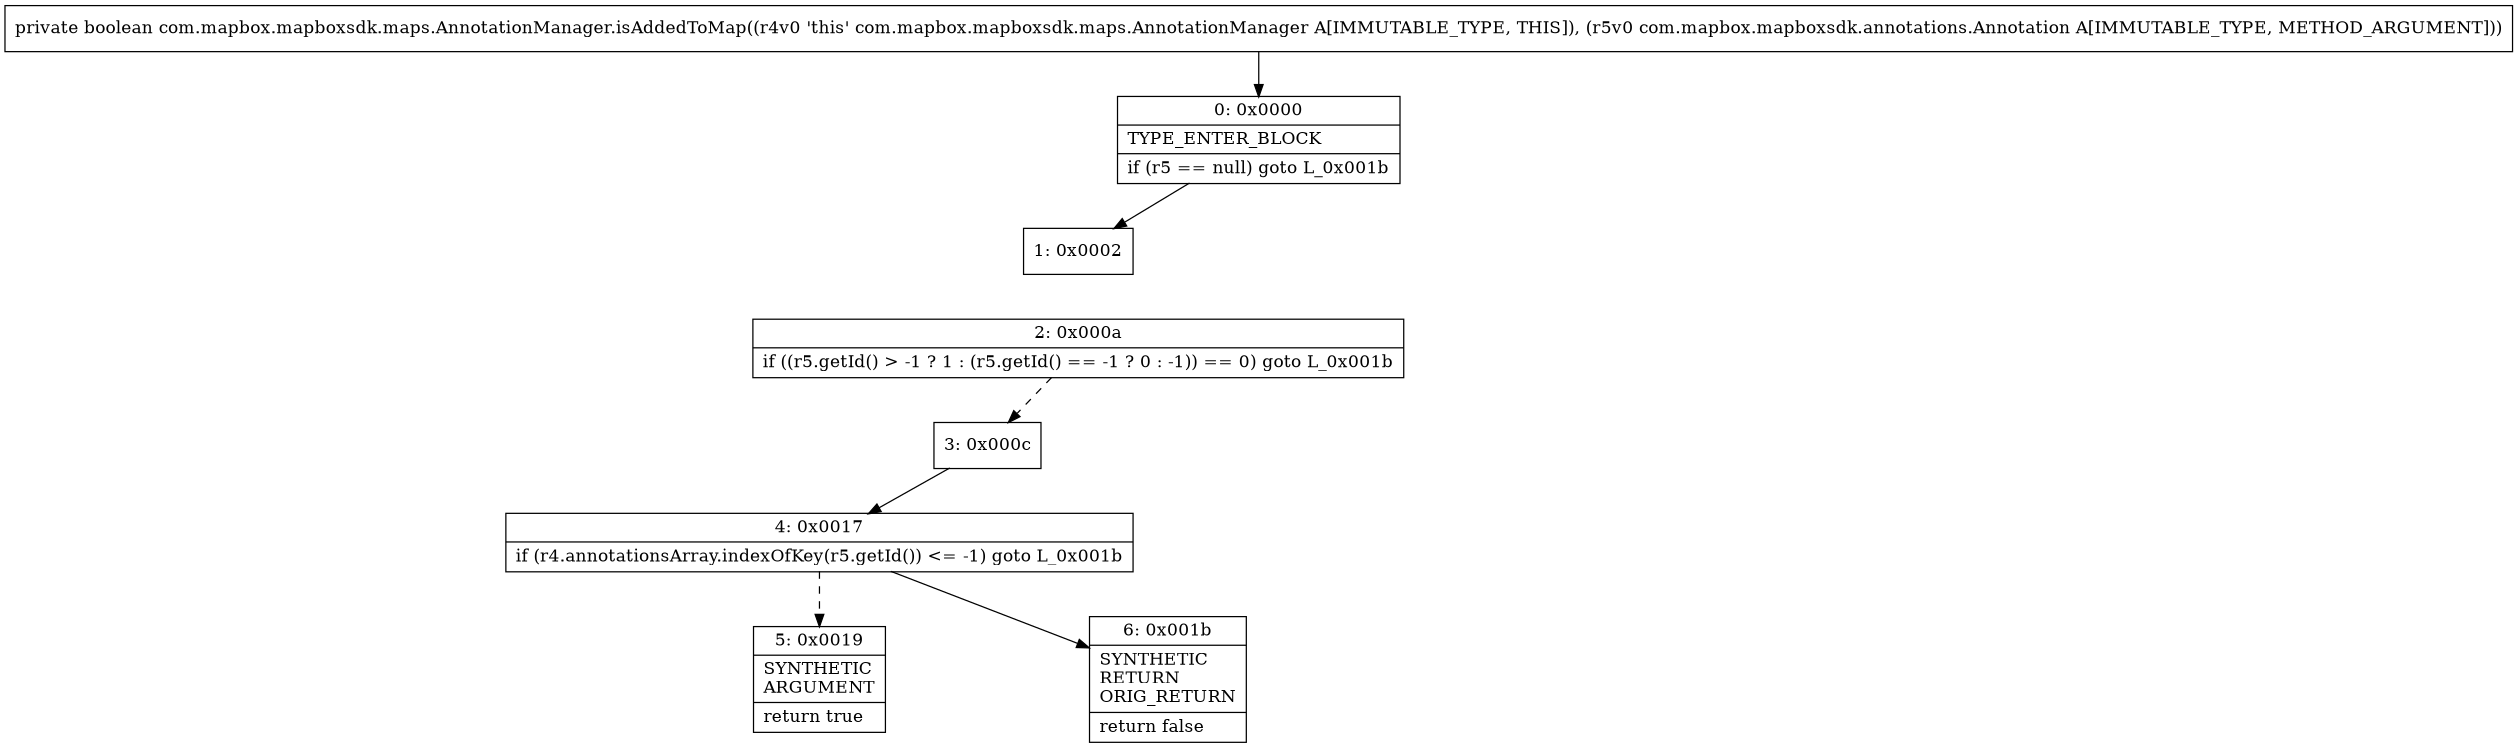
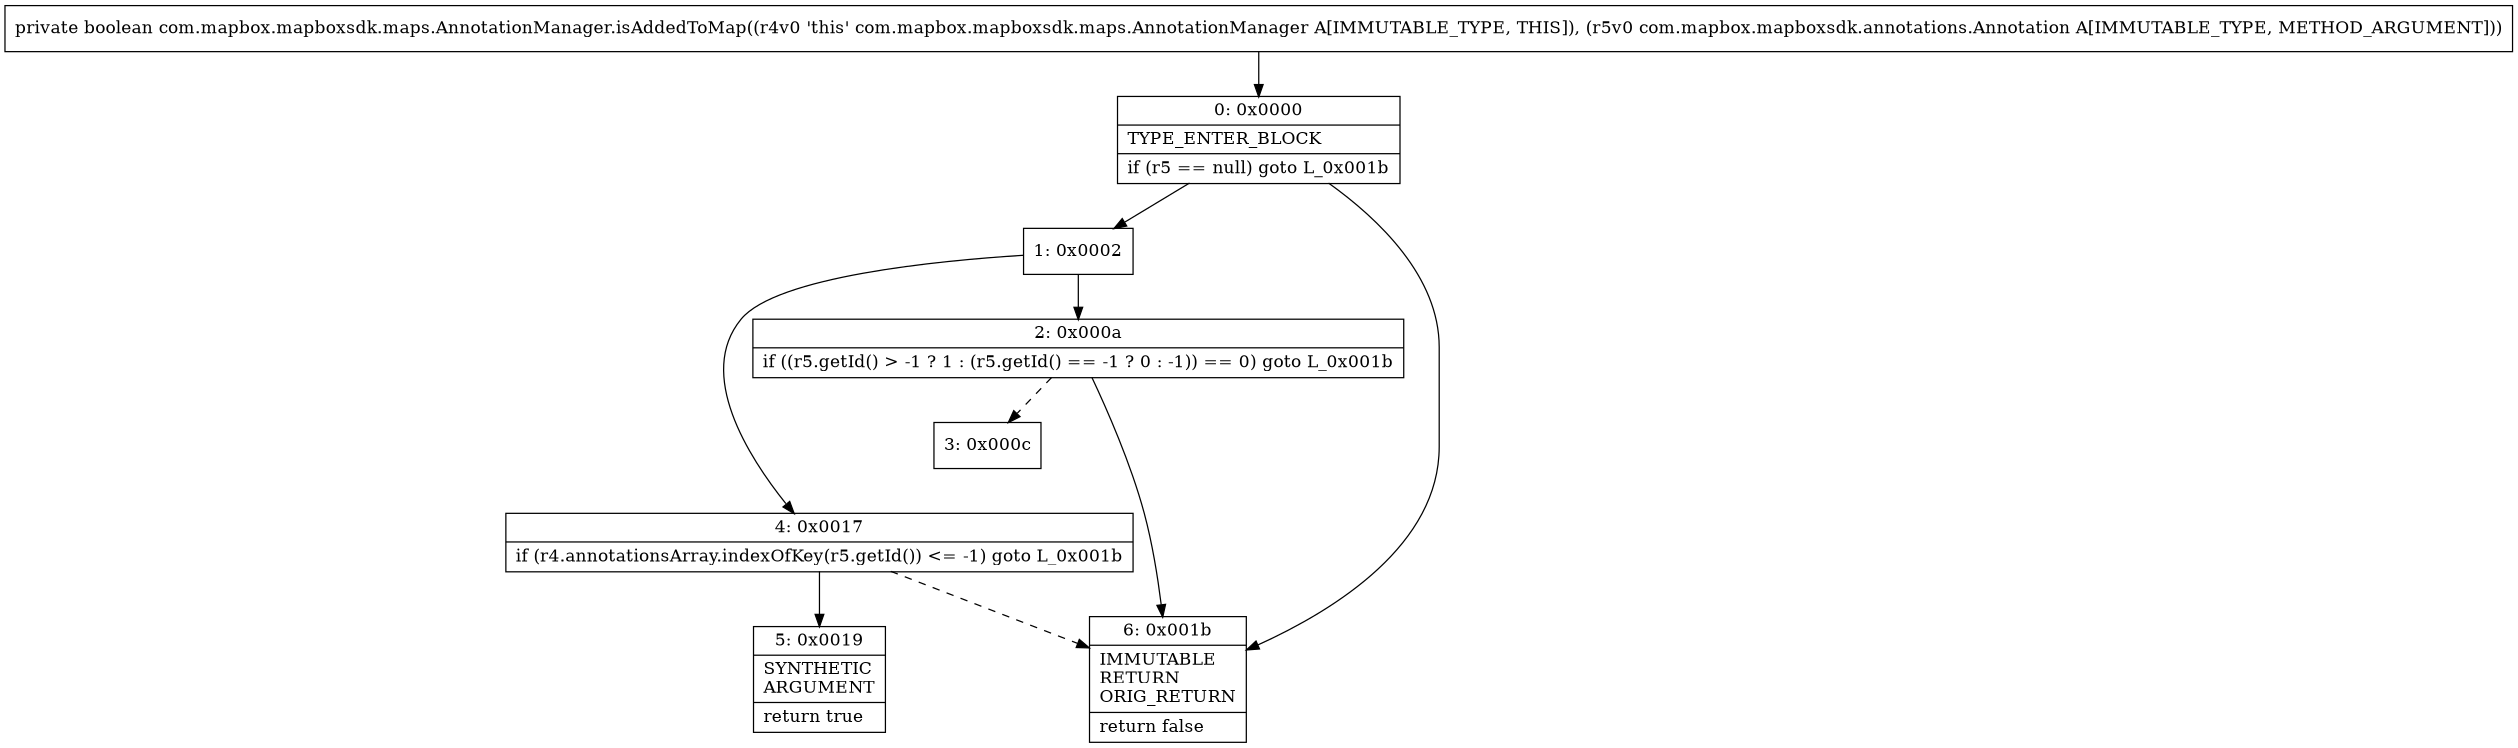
none -> (1078, 291)
none -> (1439, 436)
(914, 488) -> (779, 296)
none -> (1137, 488)
(819, 593) -> (819, 593)
(984, 607) -> (984, 607)
(1154, 660) -> (1158, 660)
